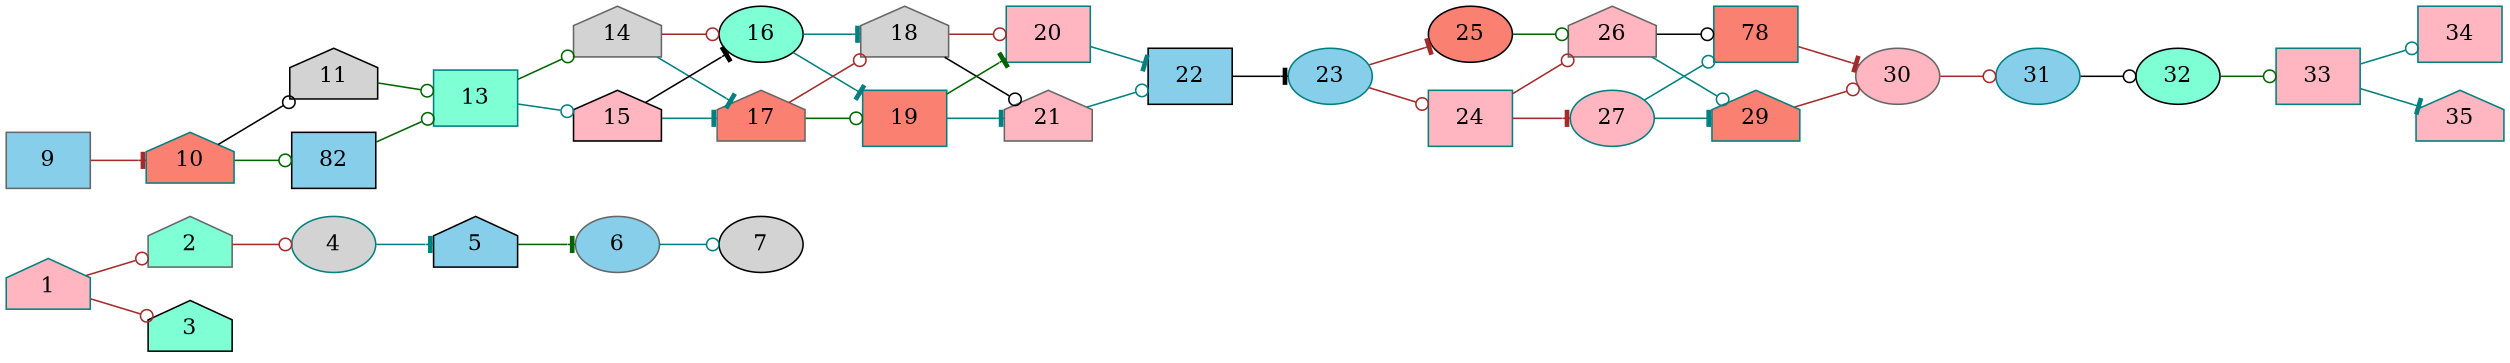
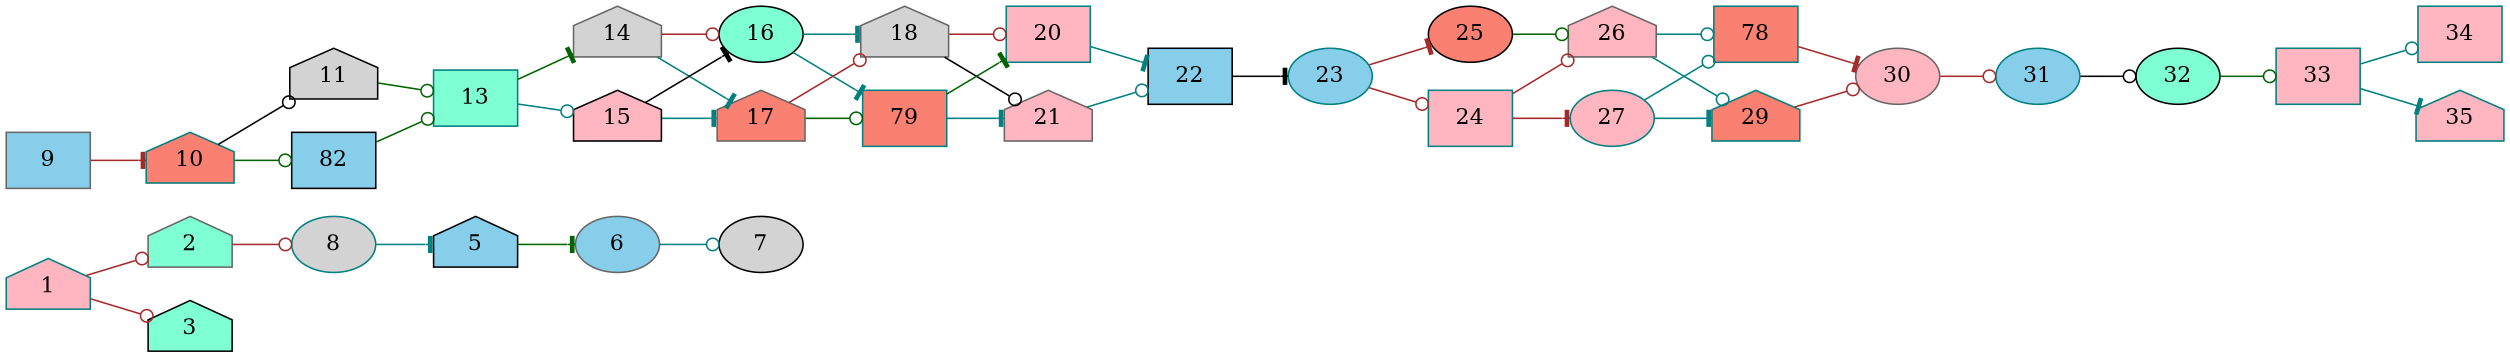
(1679, 34) -> (1679, 34)
(540, 69) -> (542, 68)
(905, 118) -> (905, 118)
(334, 244) -> (334, 244)
